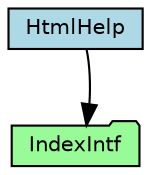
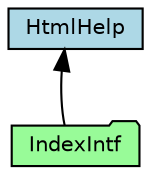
(90, 77) -> (61, 98)
